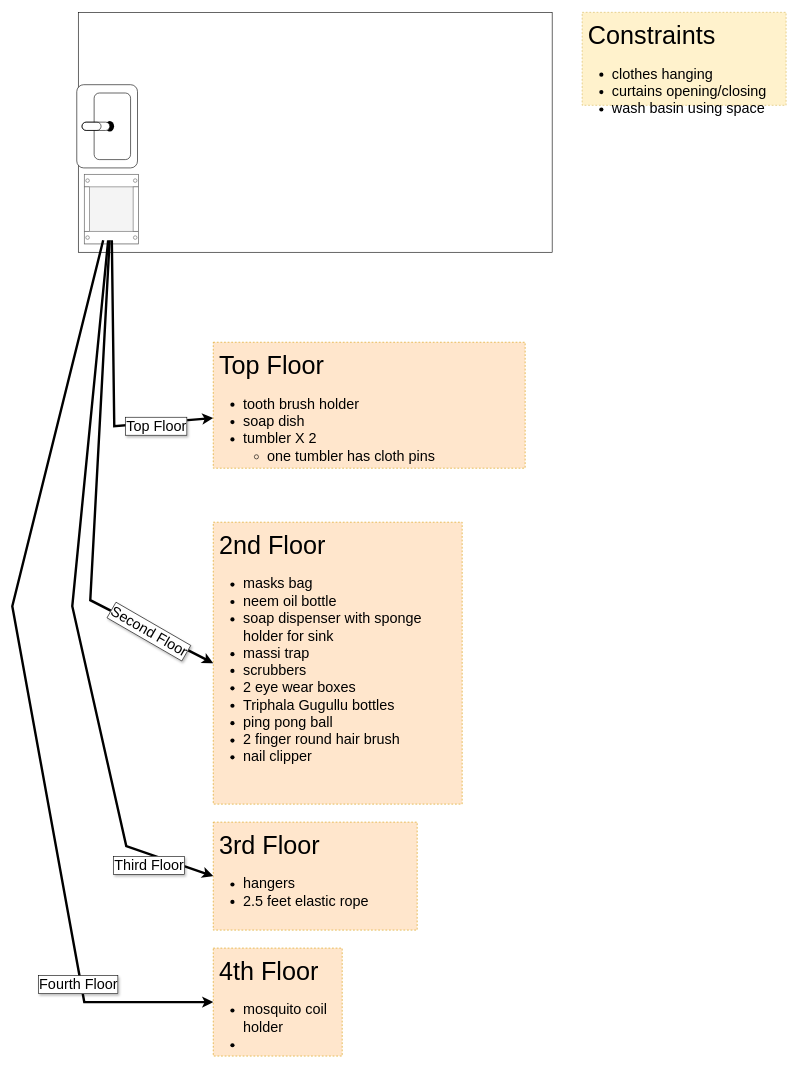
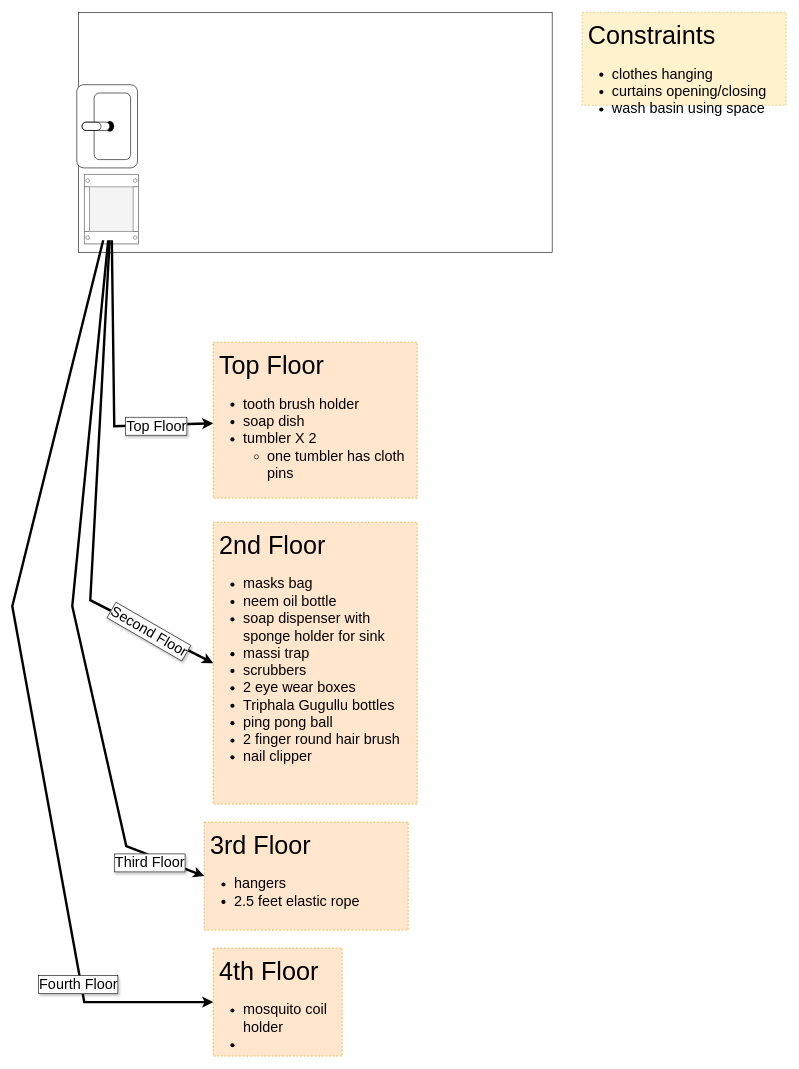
(369, 405) -> (315, 420)
(338, 663) -> (315, 663)
(315, 876) -> (306, 876)
